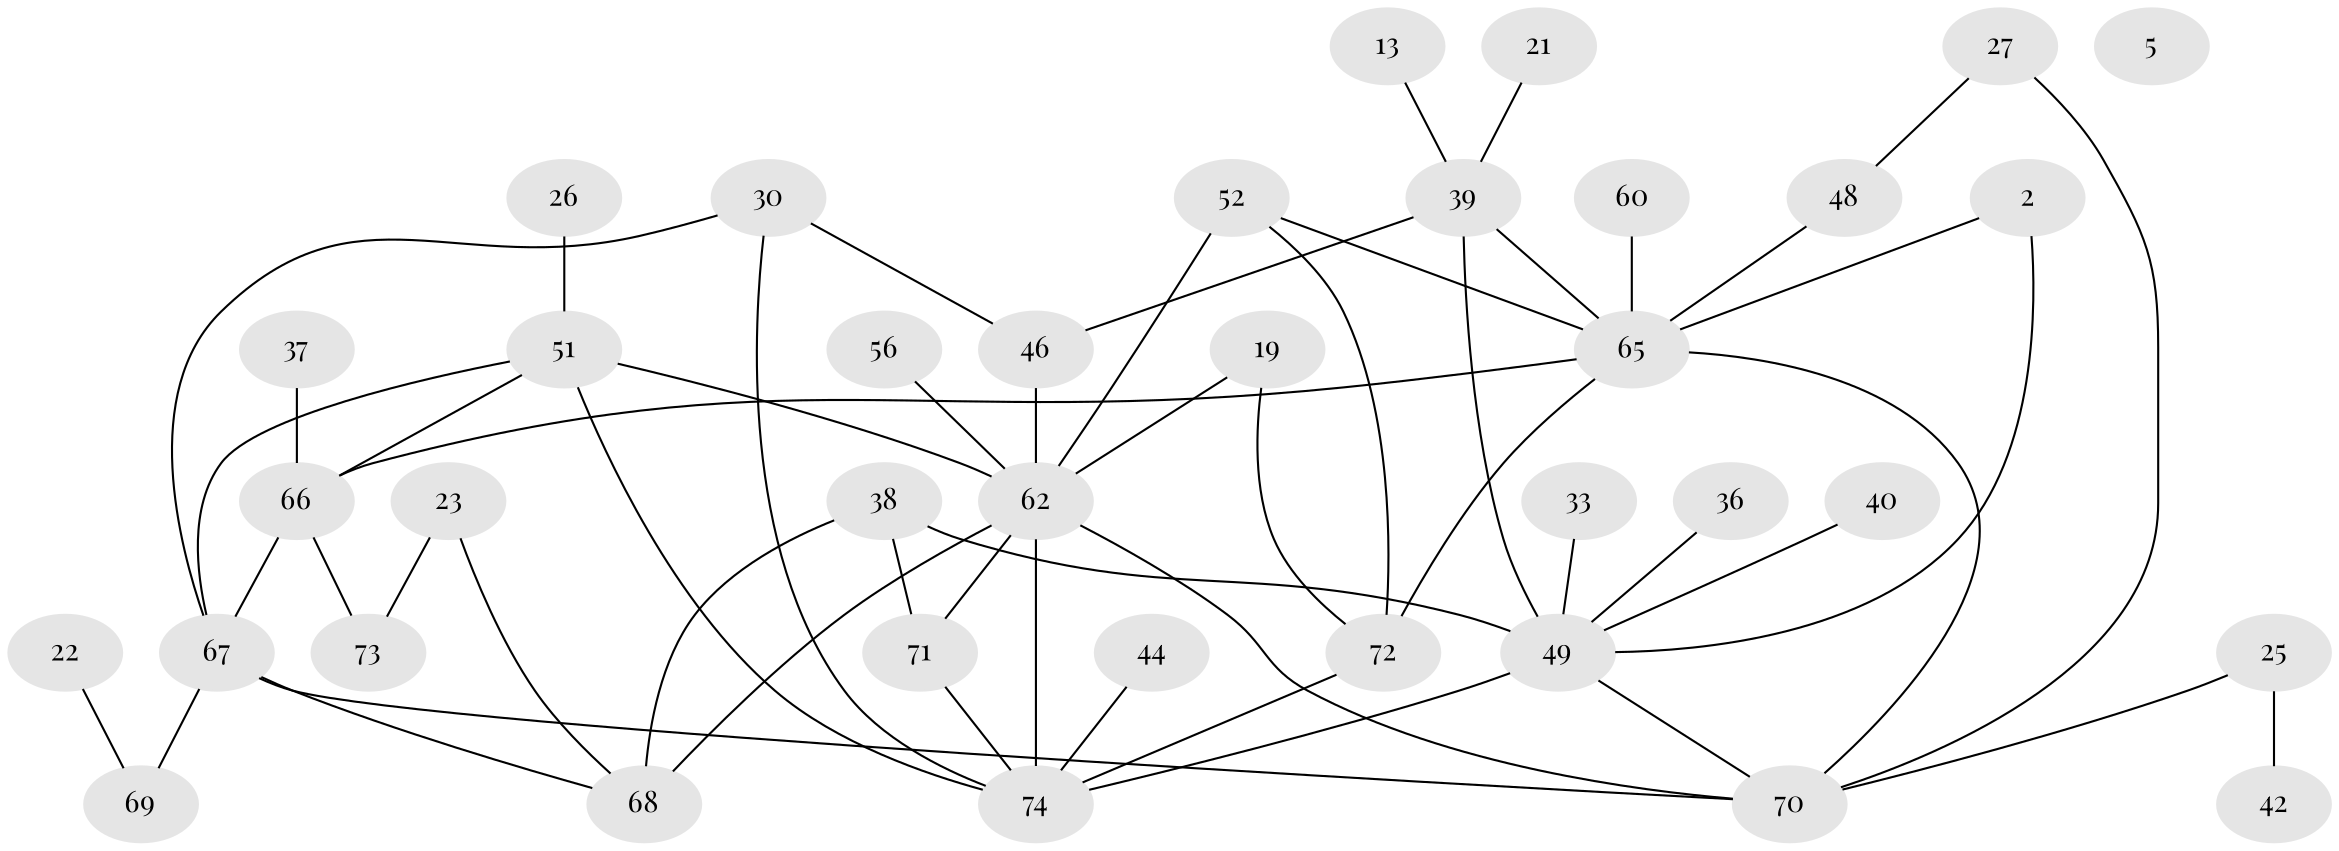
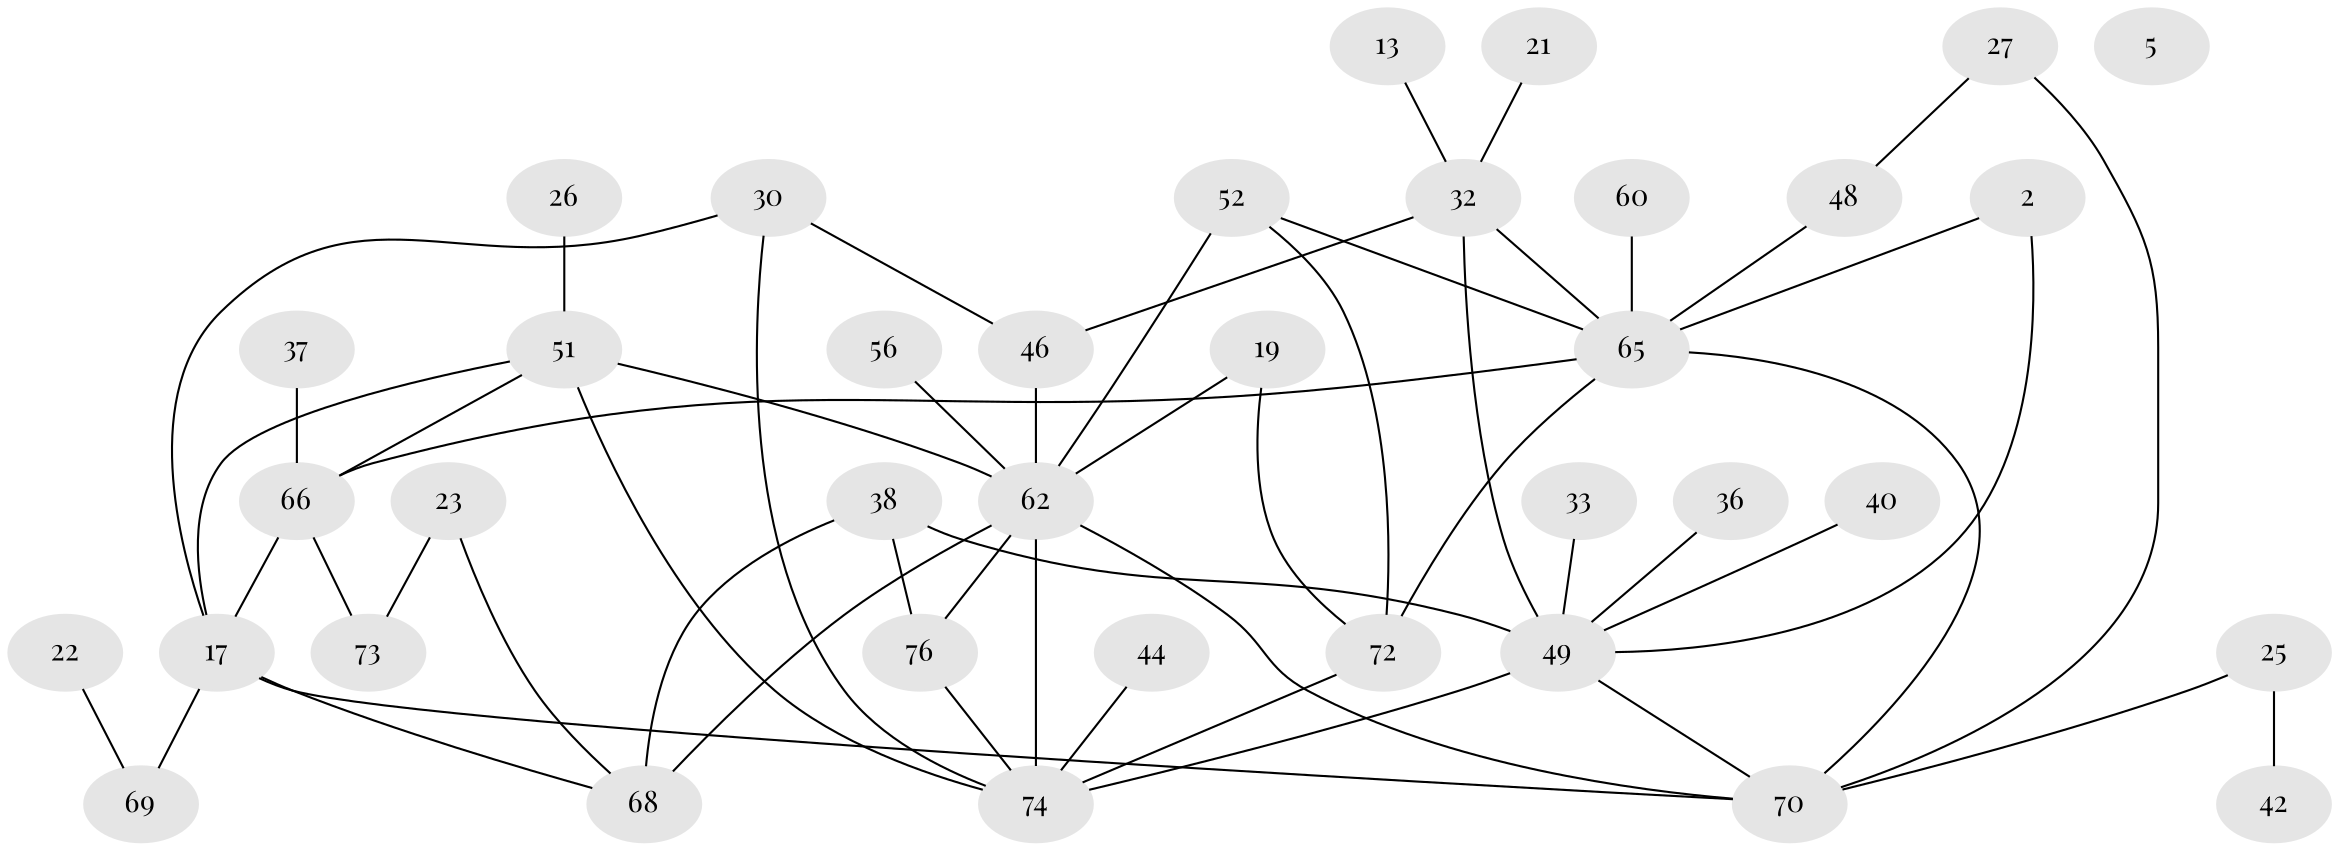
(1463, 198) -> (1463, 198)
(217, 653) -> (217, 653)
(920, 653) -> (920, 653)
